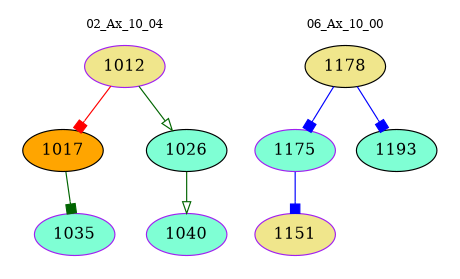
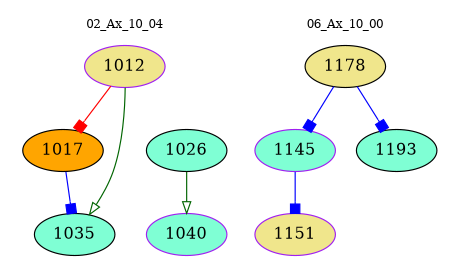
(152, 103) -> (119, 149)
(295, 150) -> (295, 150)
(68, 187) -> (68, 187)
(75, 235) -> (75, 235)
